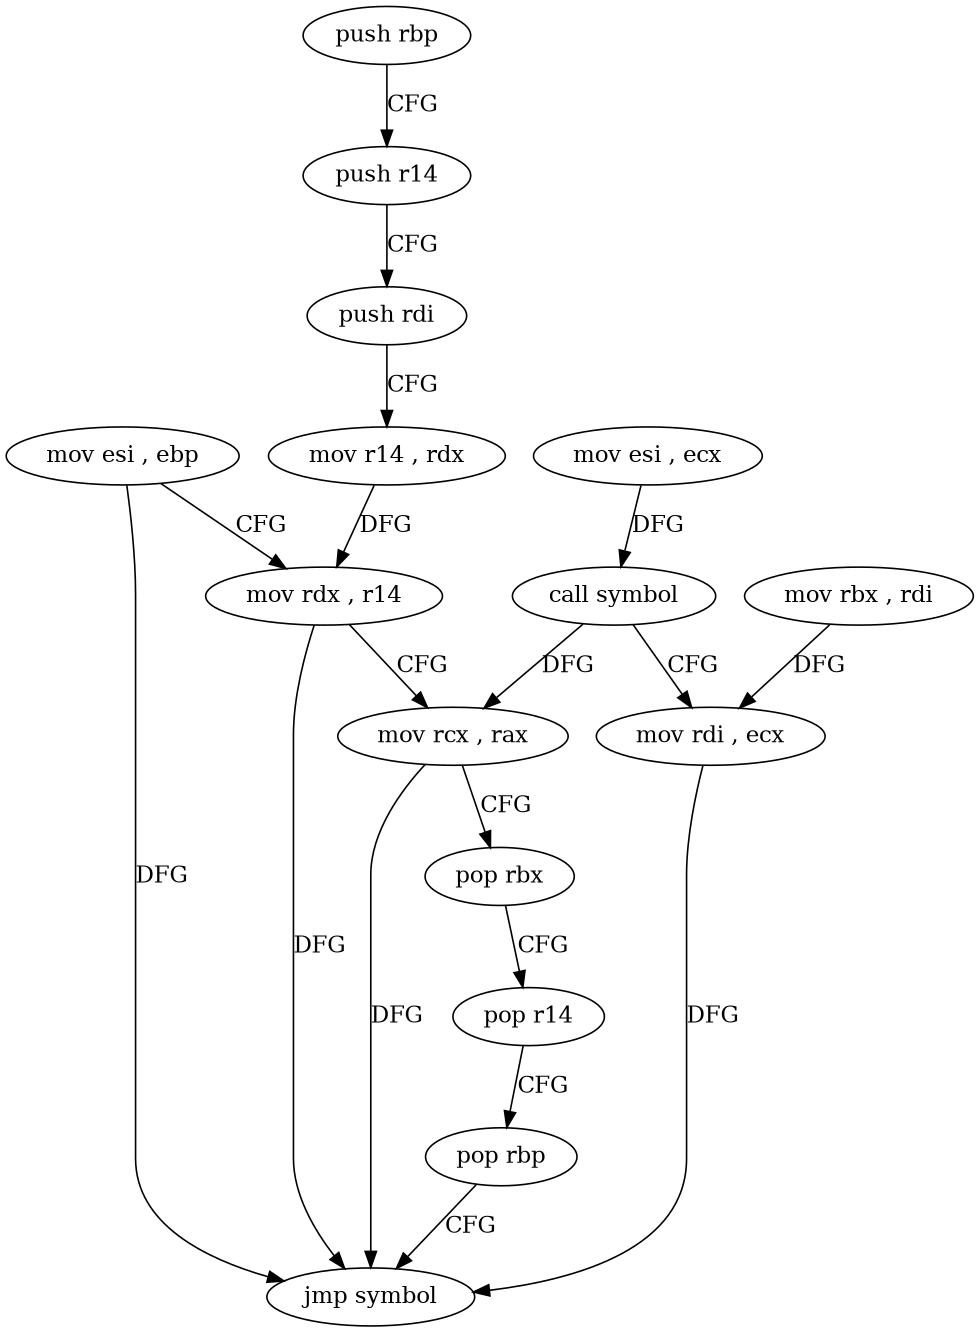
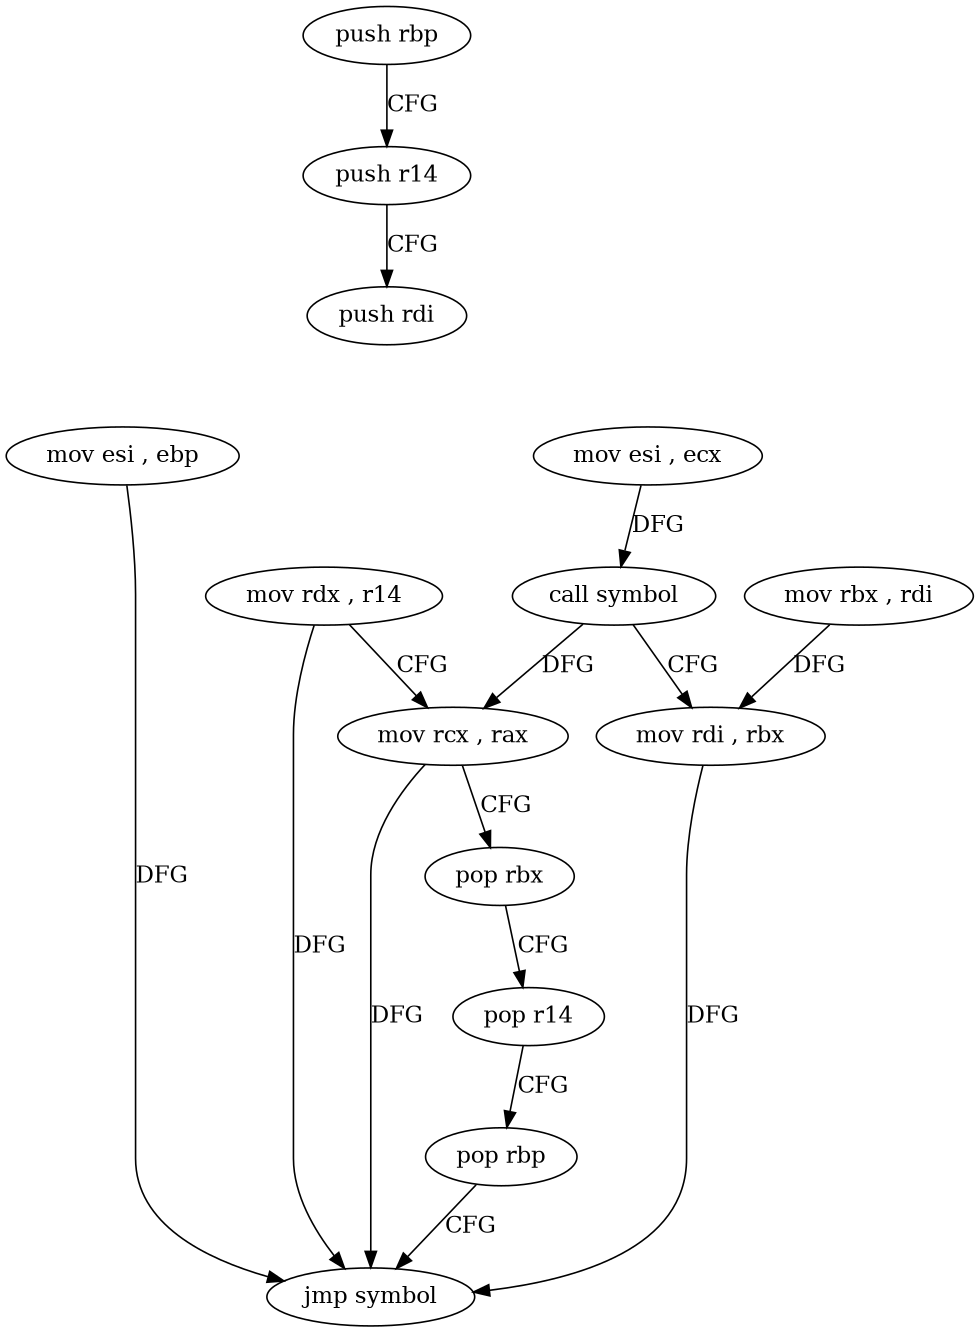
(387, 456) -> none
(217, 521) -> none
(711, 736) -> (711, 736)
